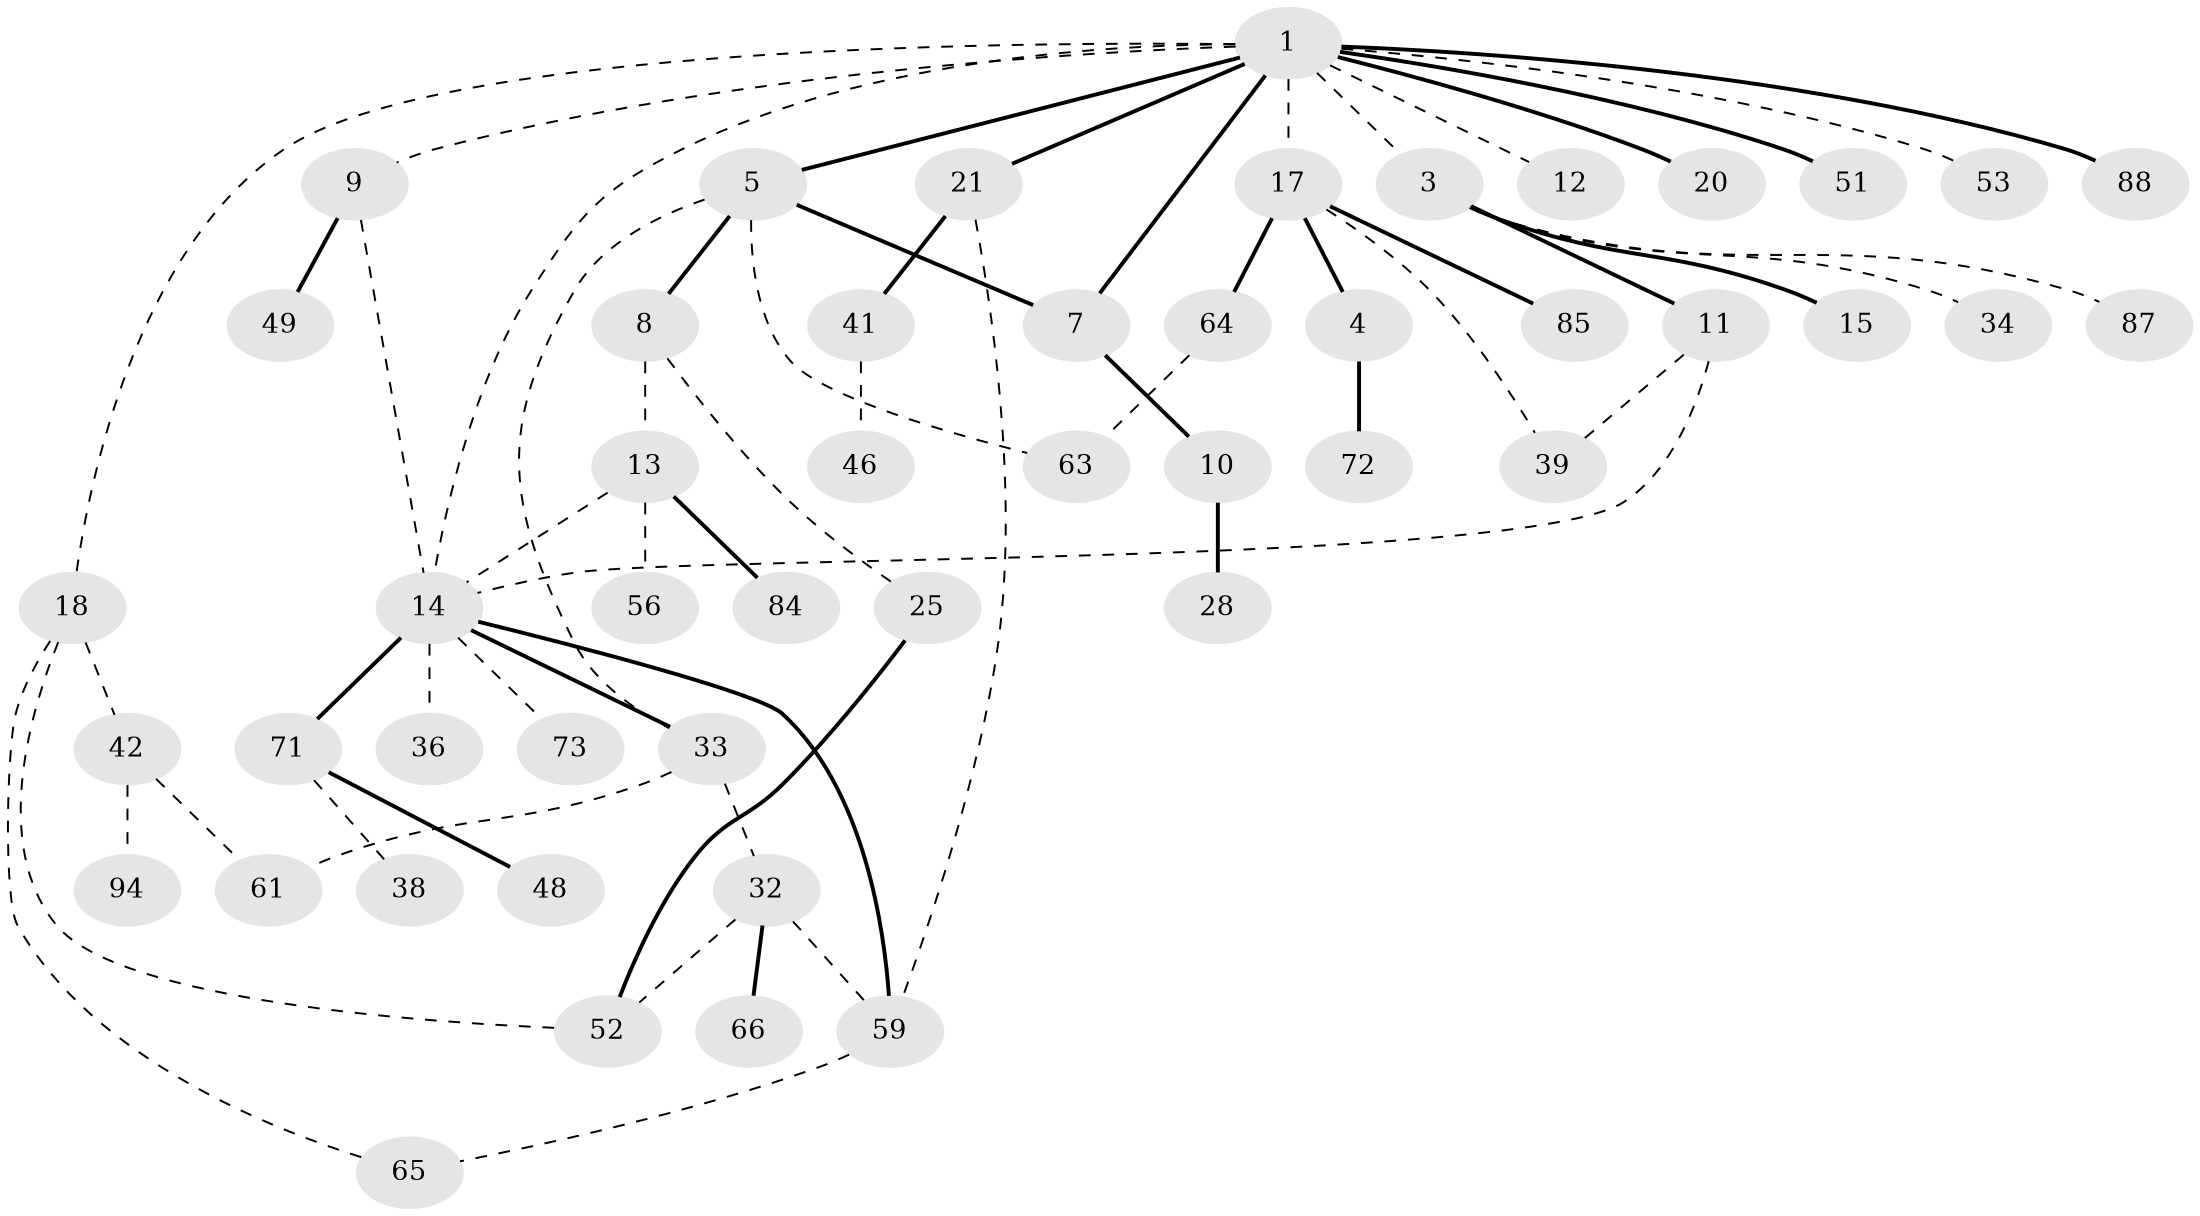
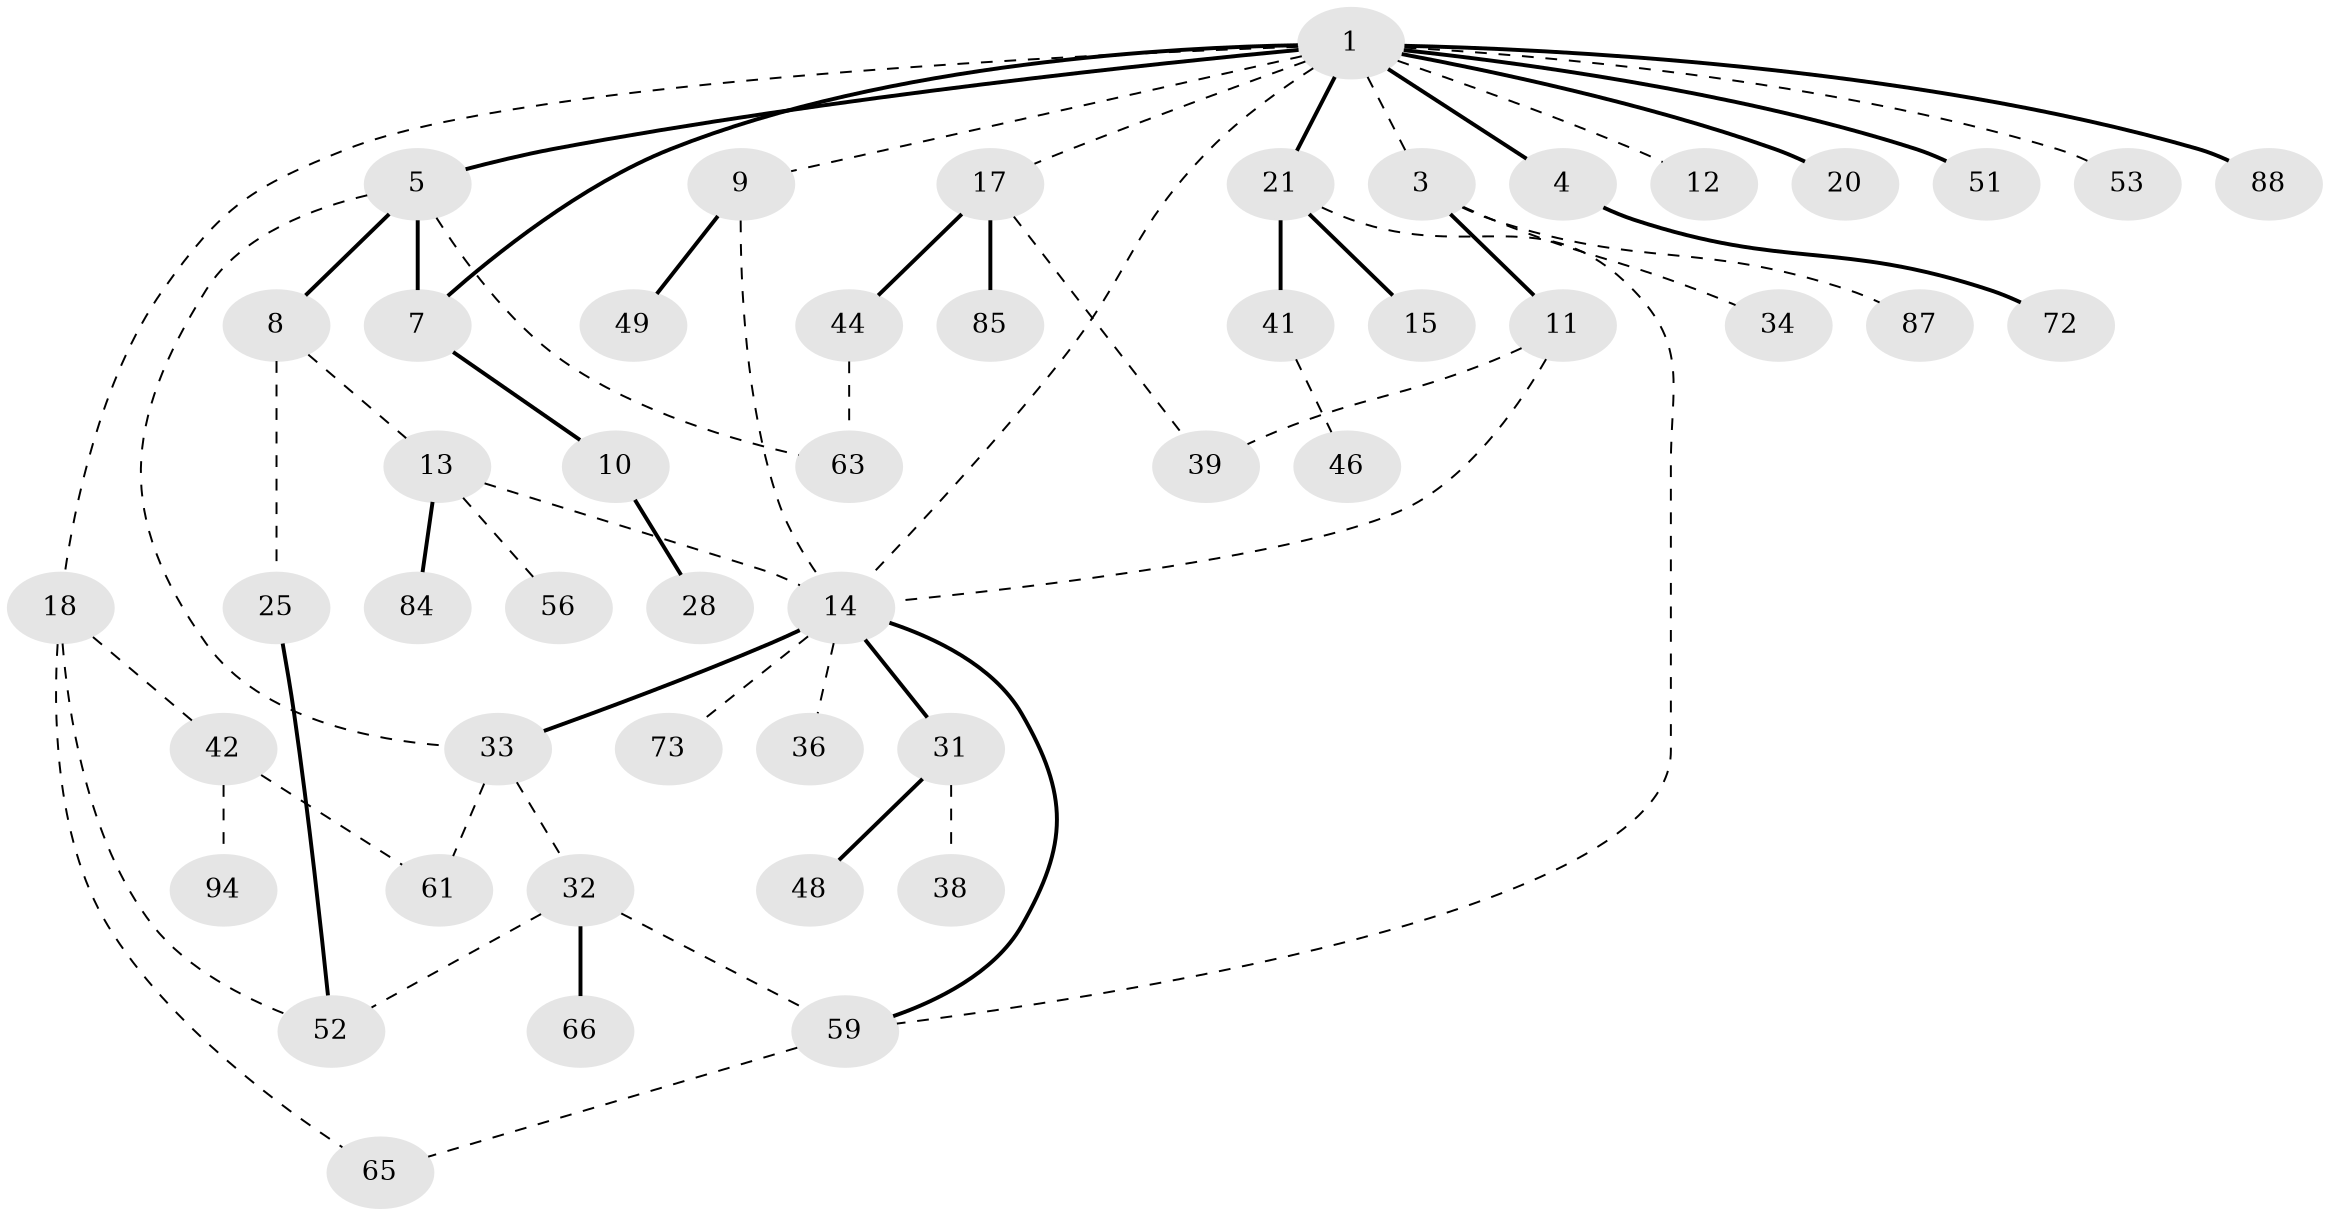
(1324, 255) -> (1457, 114)
(1705, 267) -> (1351, 255)
(1218, 326) -> (849, 326)
(288, 749) -> (951, 749)
